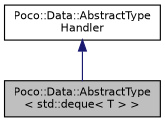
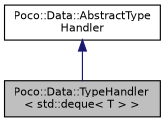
(82, 99) -> (82, 99)
